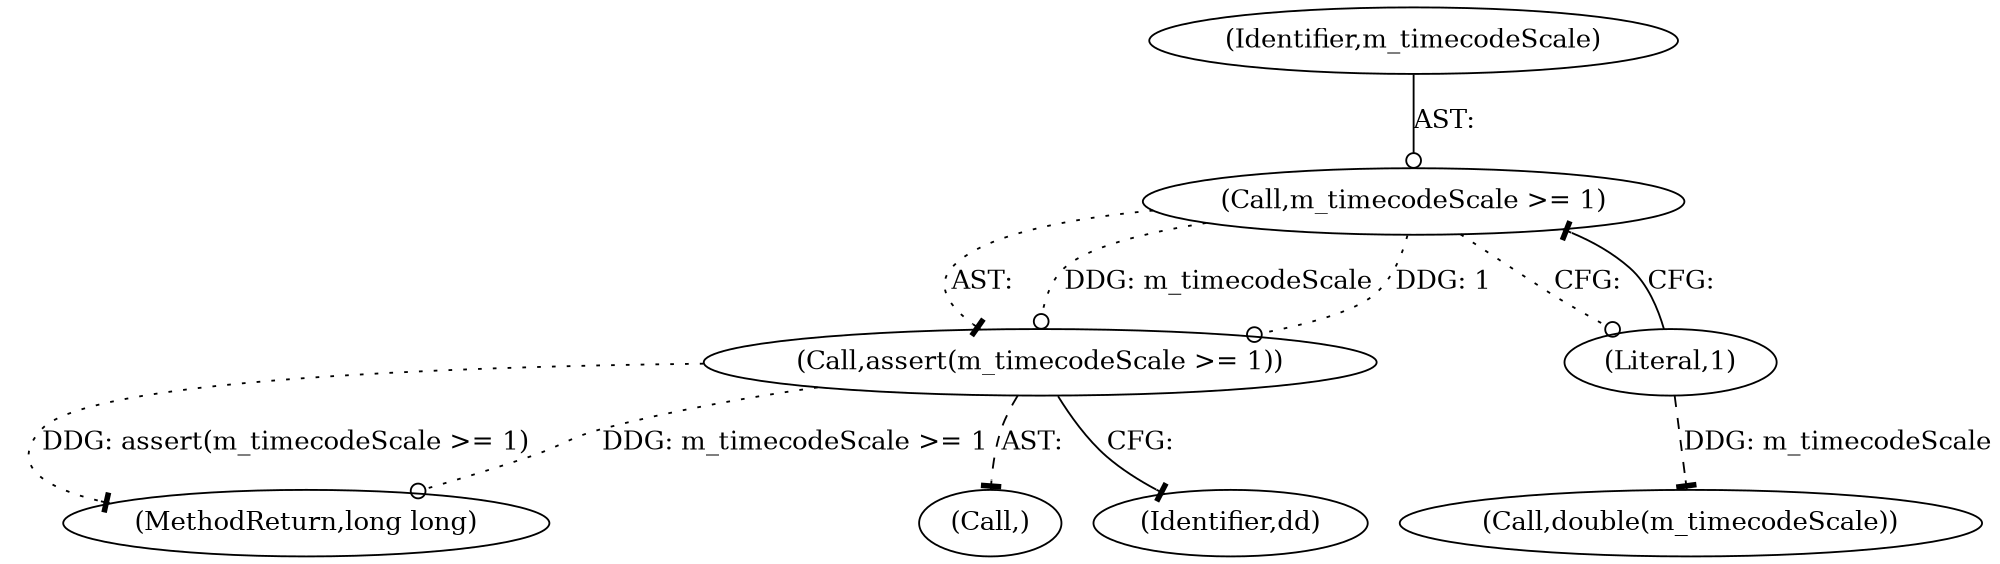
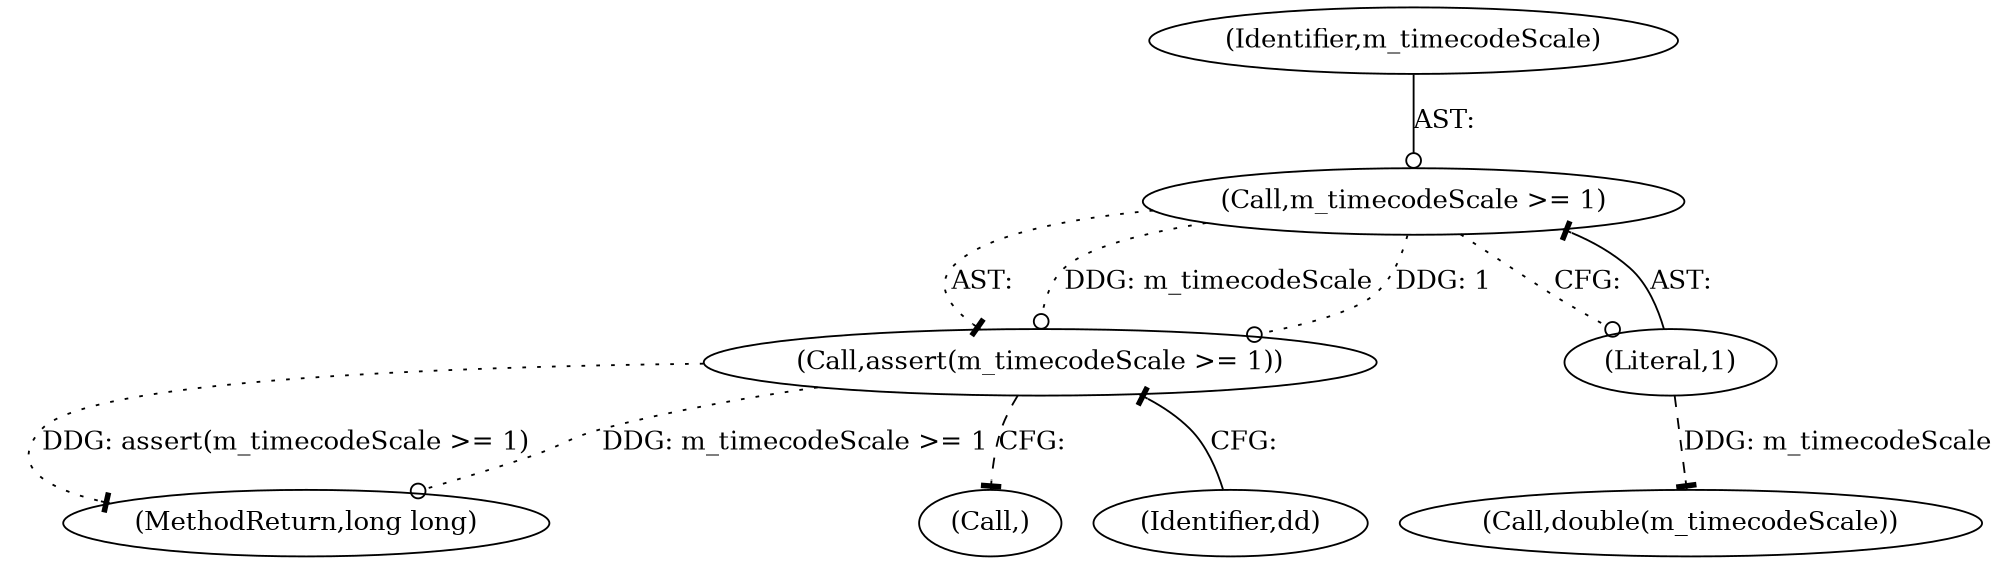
(1685, 282) -> (1685, 282)
(1036, 443) -> (1036, 443)
(1100, 450) -> (1196, 436)
